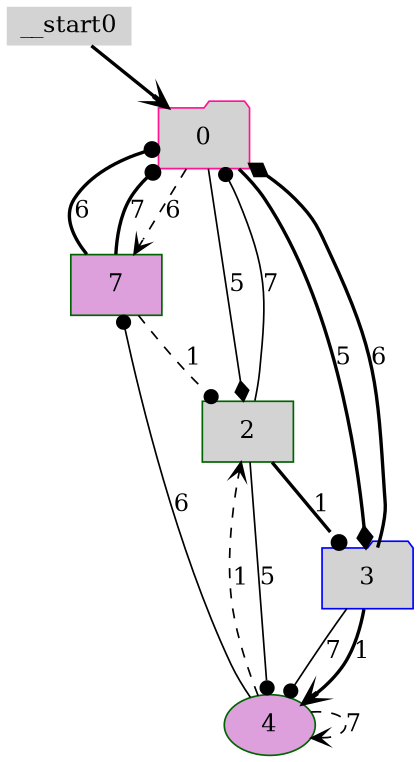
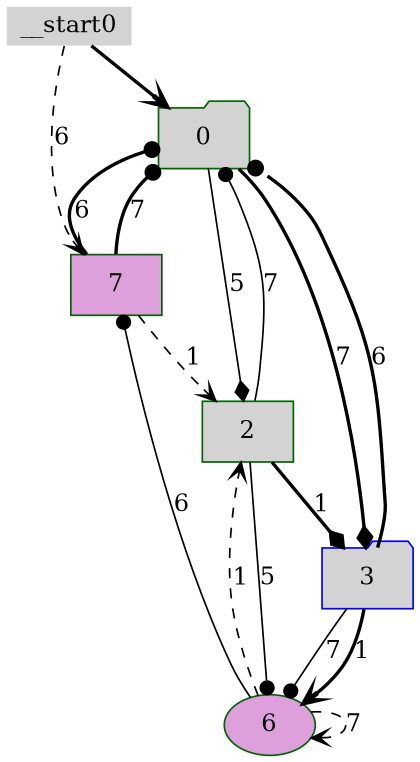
(204, 138) -> (204, 138)
(165, 204) -> (52, 145)
(367, 348) -> (367, 348)
(170, 353) -> (170, 353)
(344, 358) -> (344, 358)
(301, 497) -> (301, 497)
(270, 725) -> (270, 725)
